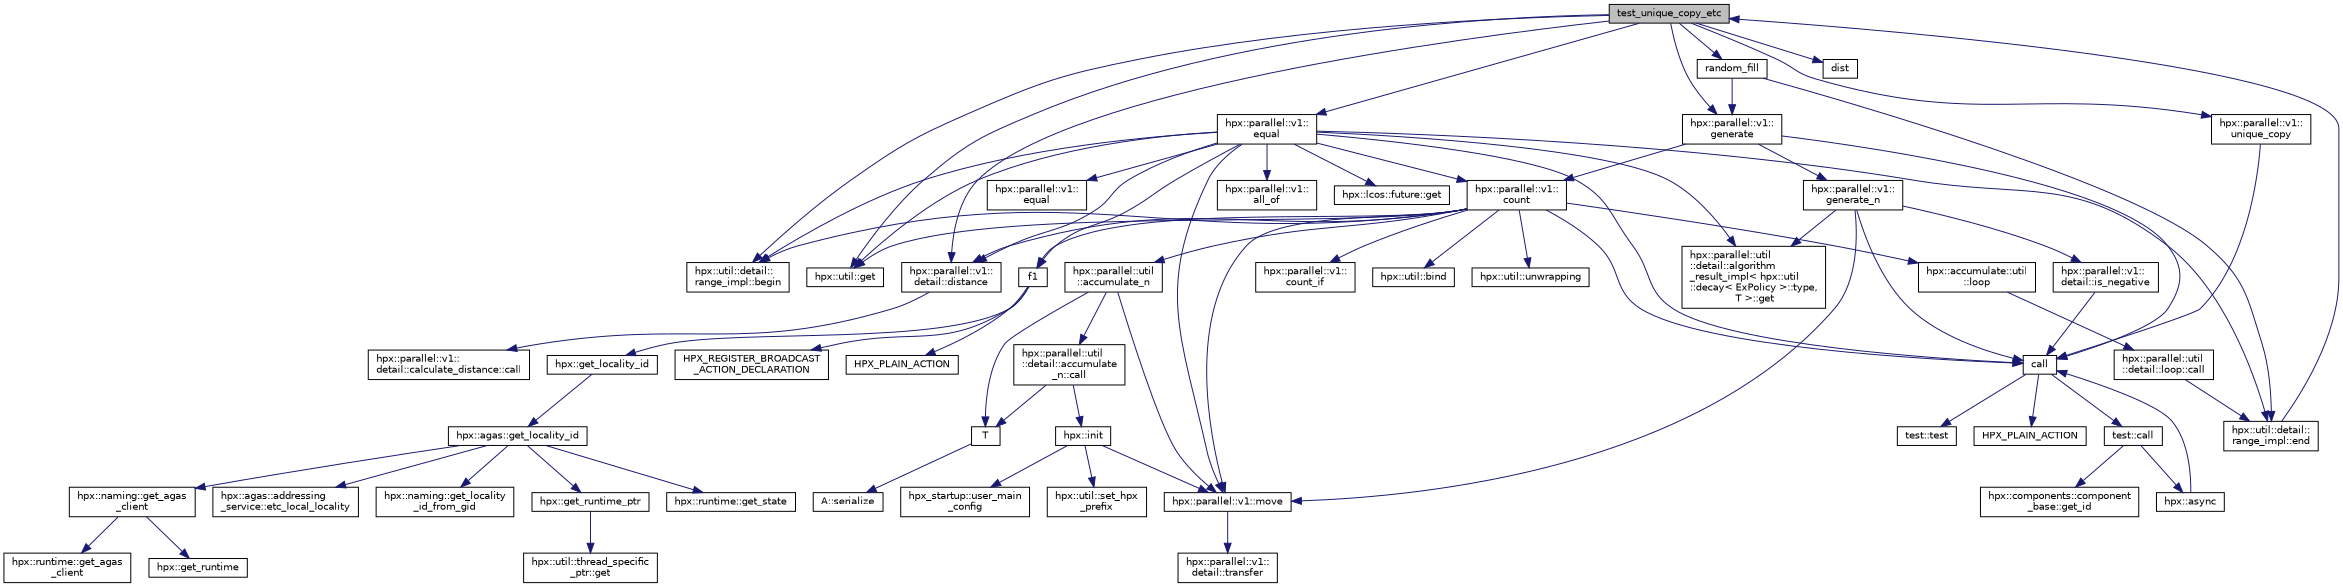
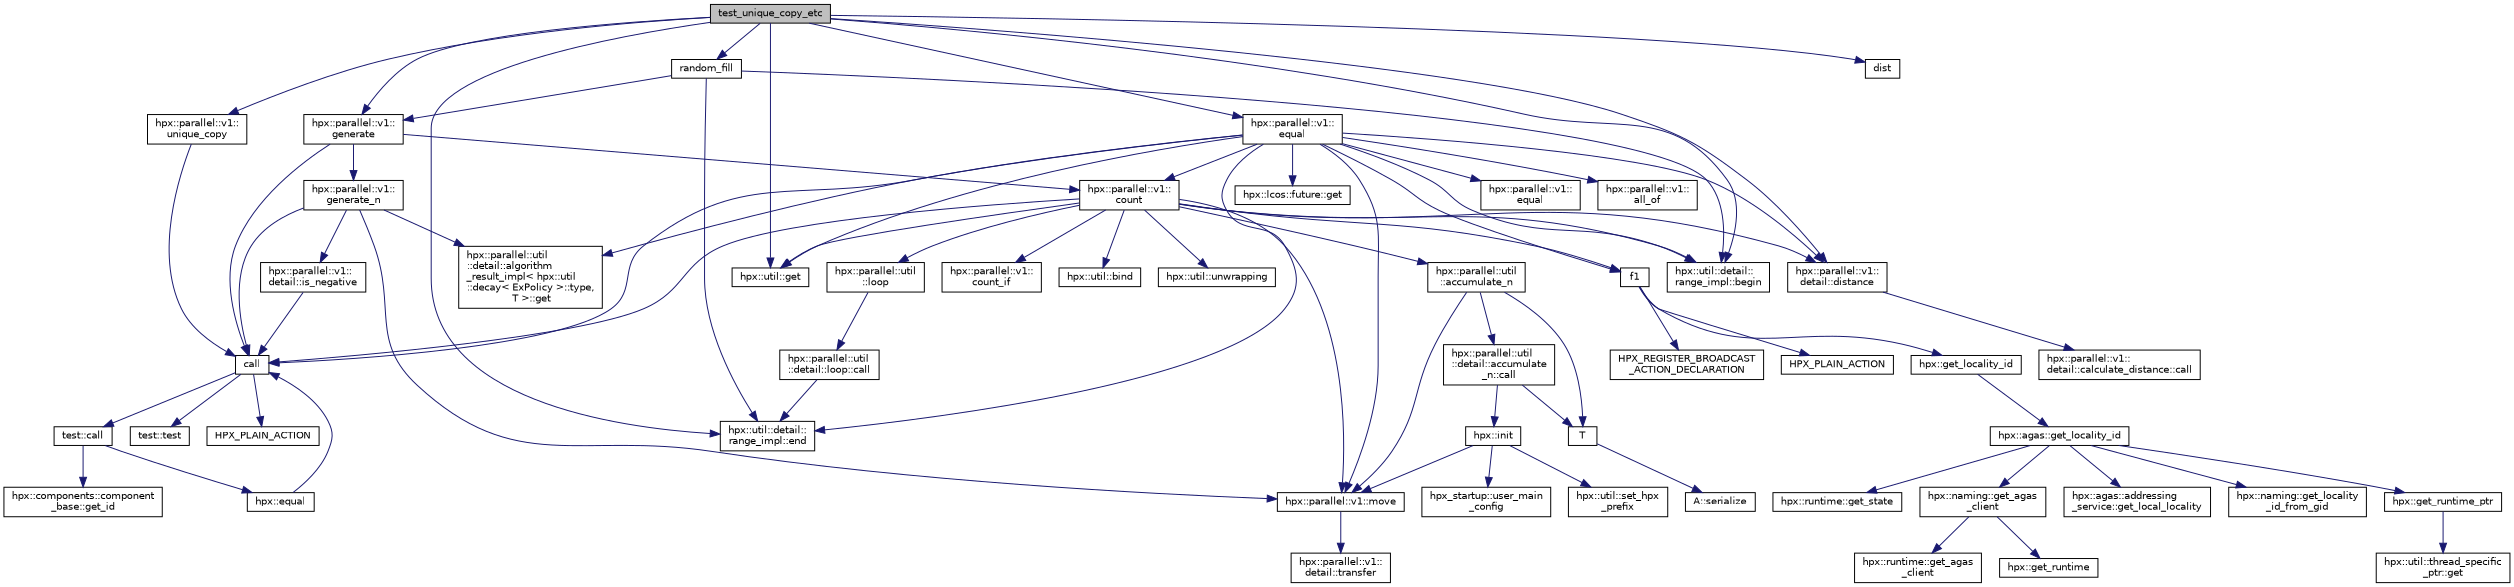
(2198, 71) -> (431, 223)
none -> (1267, 101)
(1977, 277) -> (876, 277)
(286, 502) -> (2137, 502)
(2190, 502) -> (281, 502)
